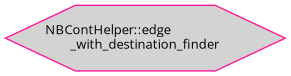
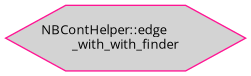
(145, 38) -> (126, 38)
